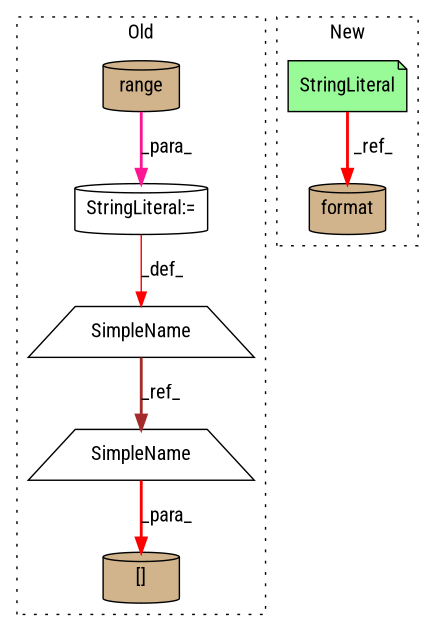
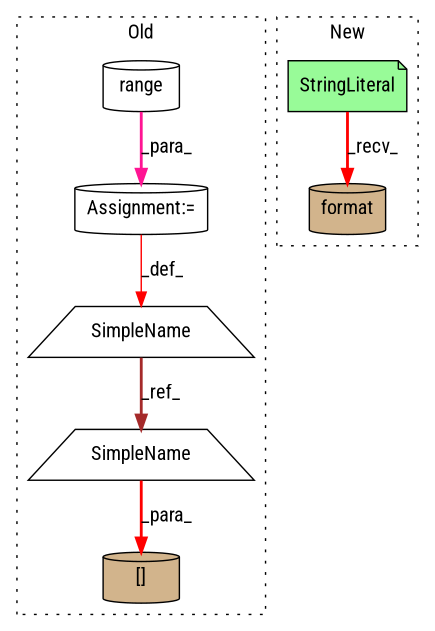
(141, 86) -> (141, 86)
(374, 148) -> (374, 148)
(141, 209) -> (141, 209)
